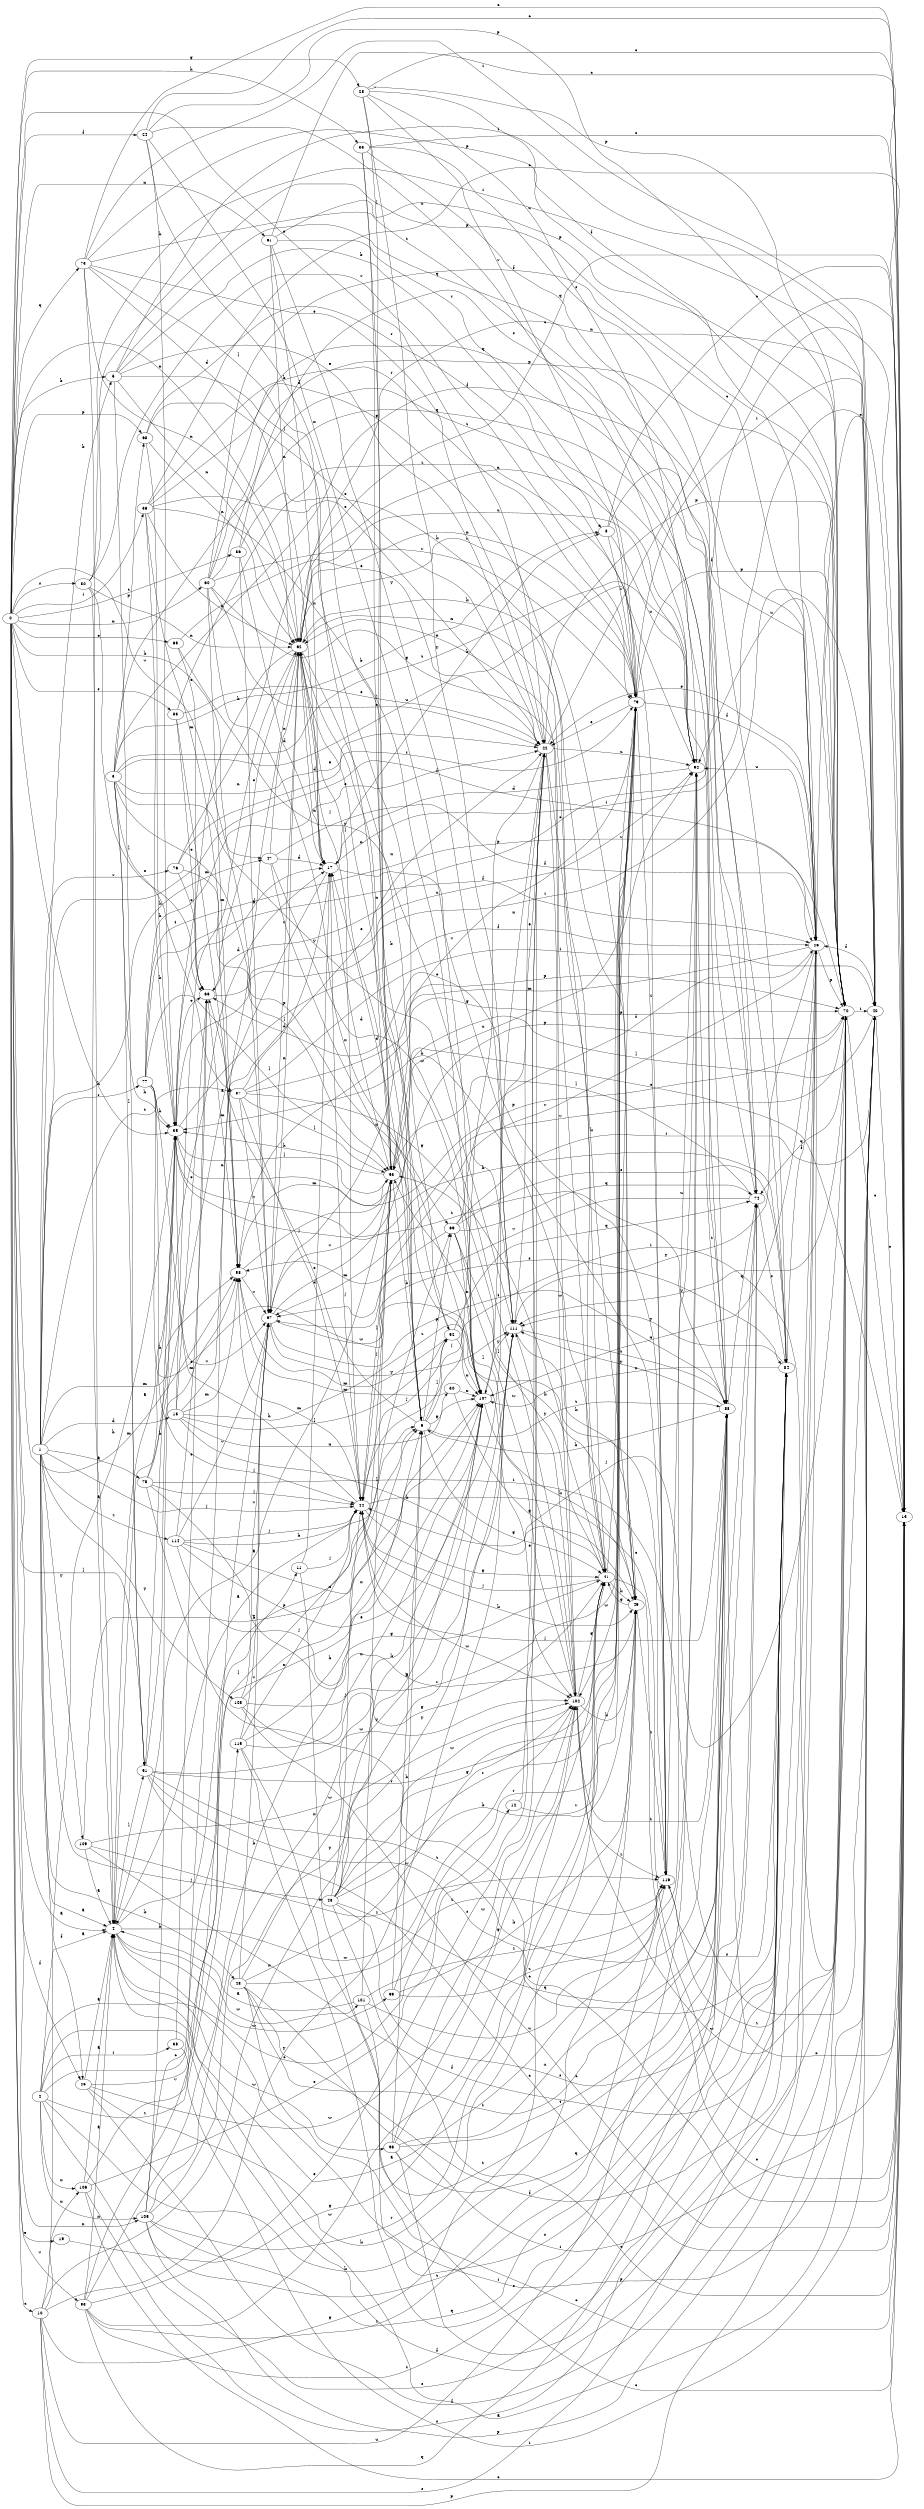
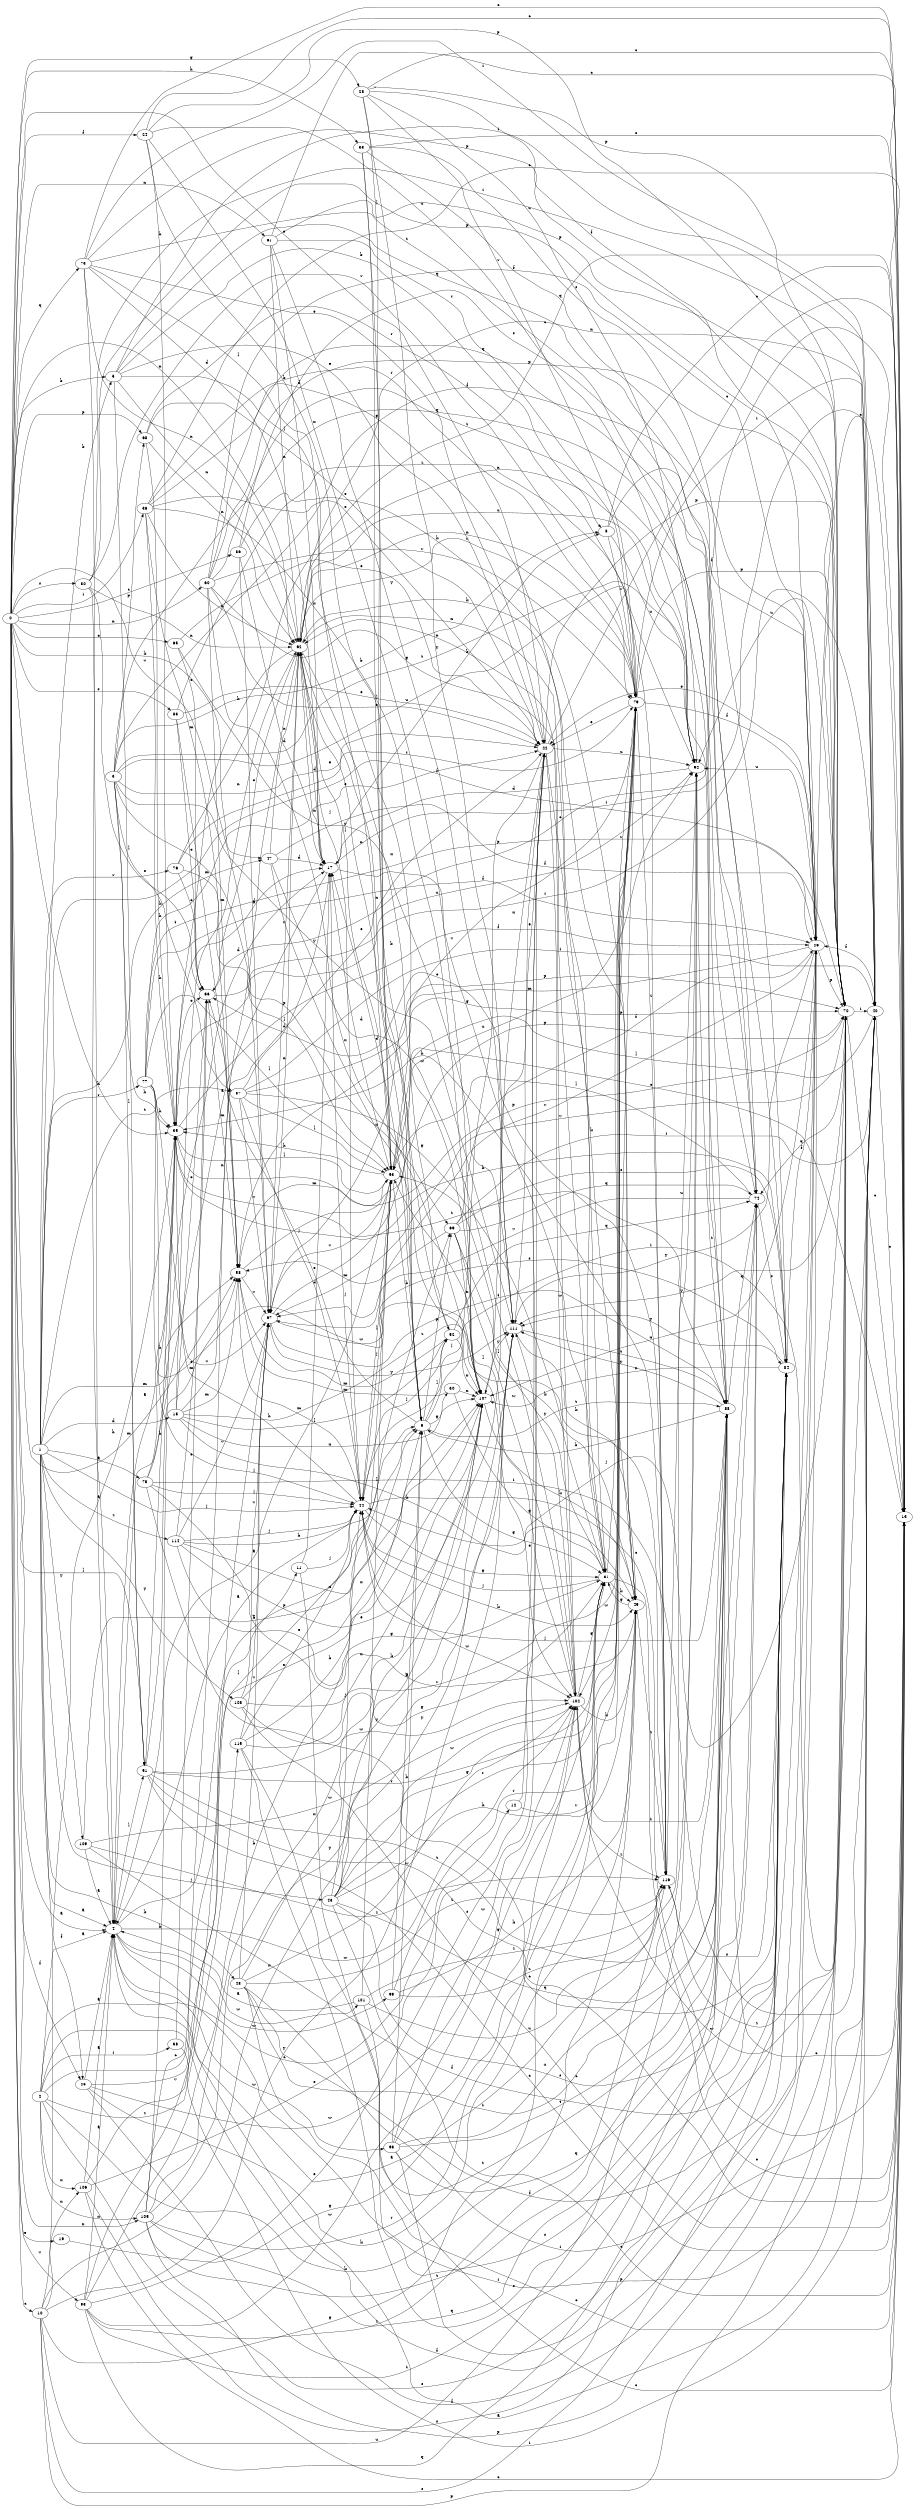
(607, 1577) -> (607, 1577)
(299, 1630) -> (299, 1630)
